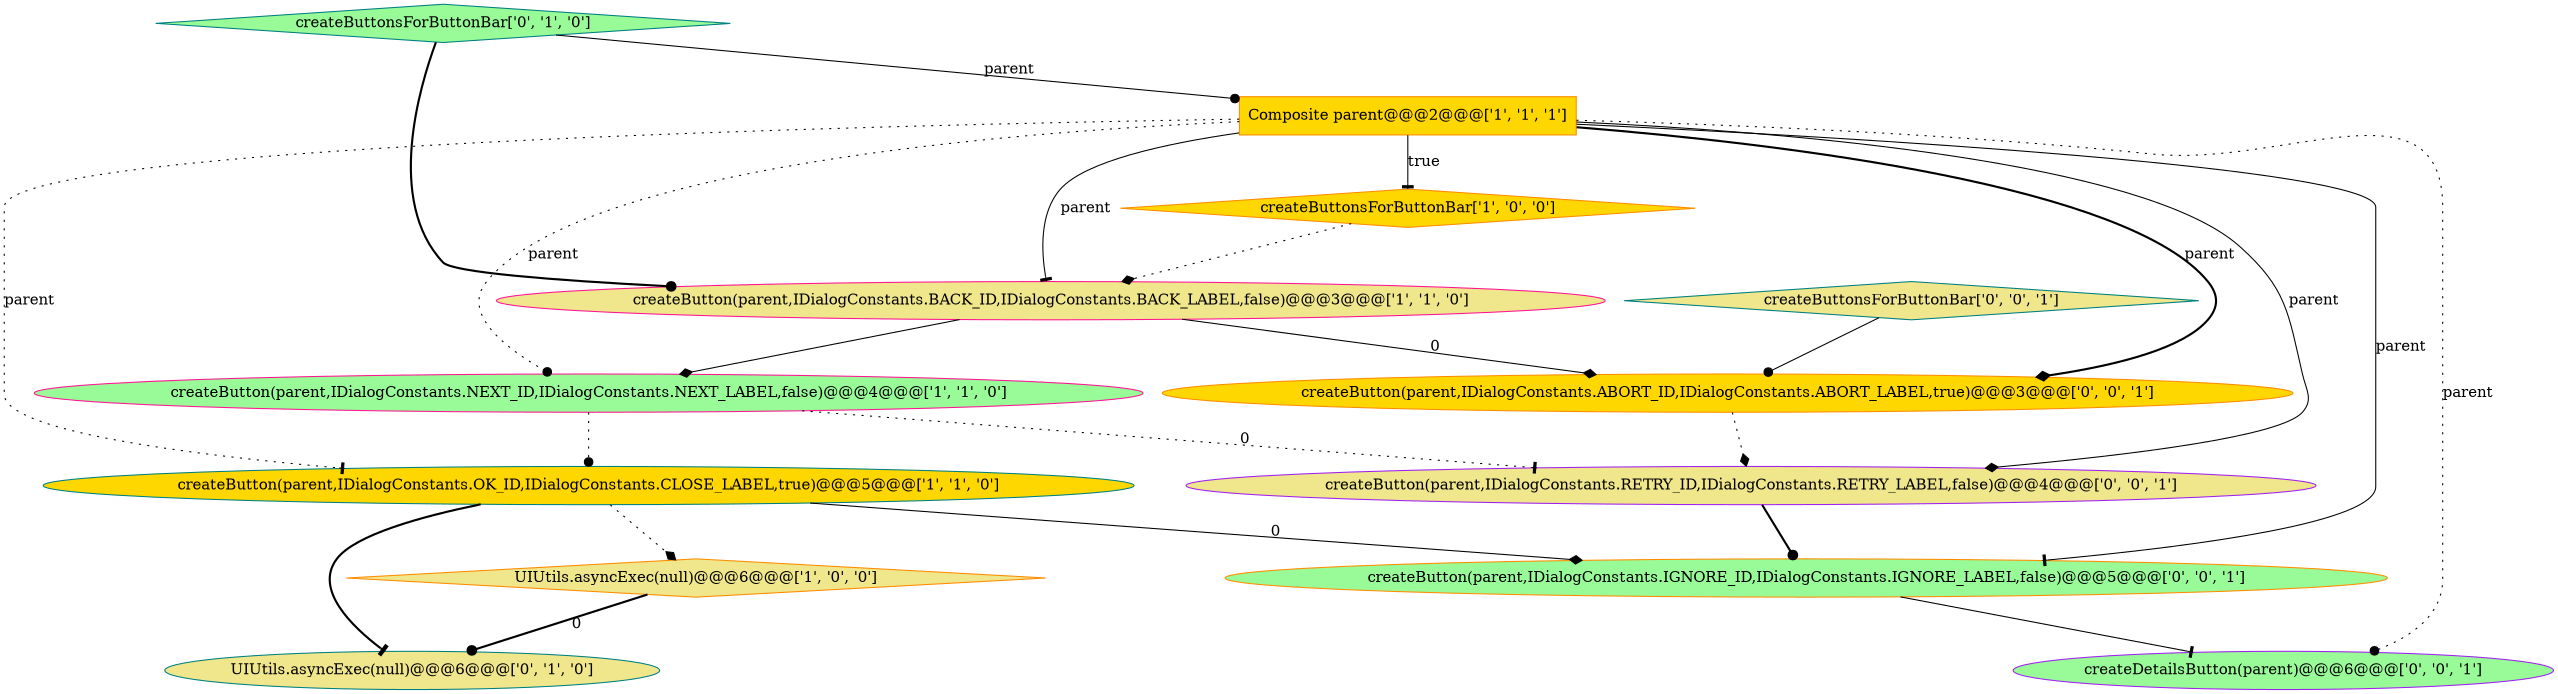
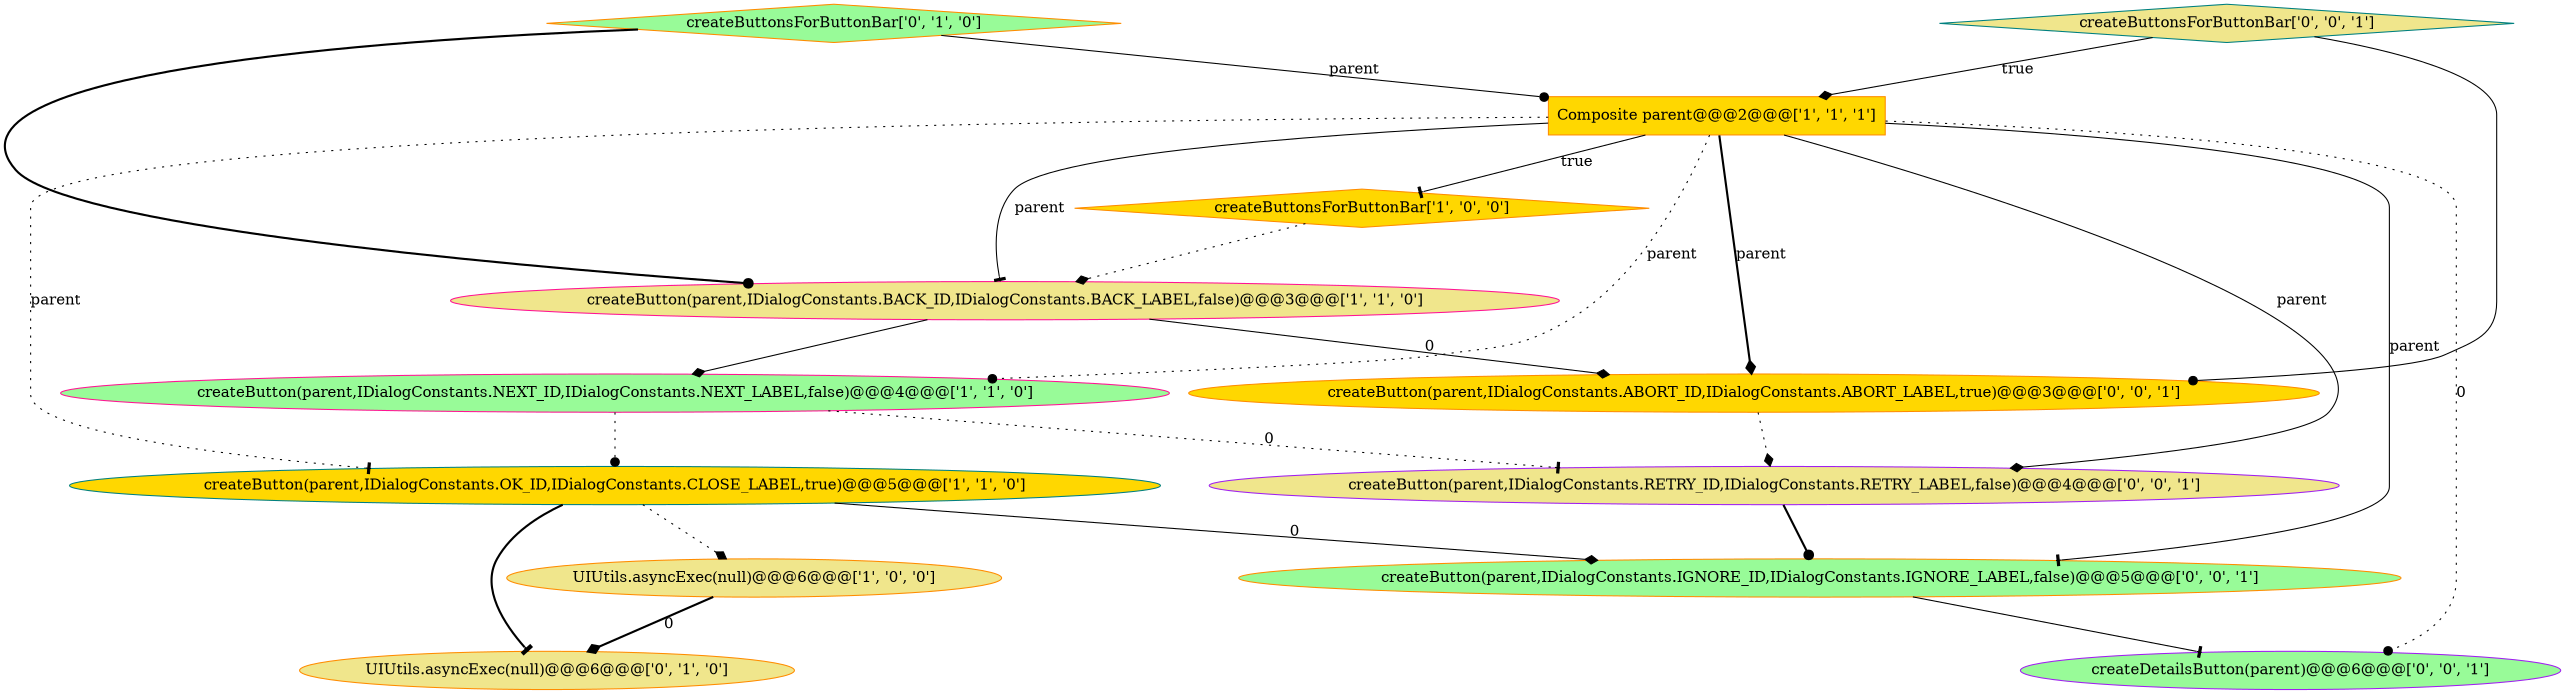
(443, 23) -> (834, 23)
none -> (1992, 66)
(2468, 393) -> (2462, 393)
(696, 578) -> (754, 578)
(562, 622) -> (657, 622)
(412, 670) -> (547, 670)
